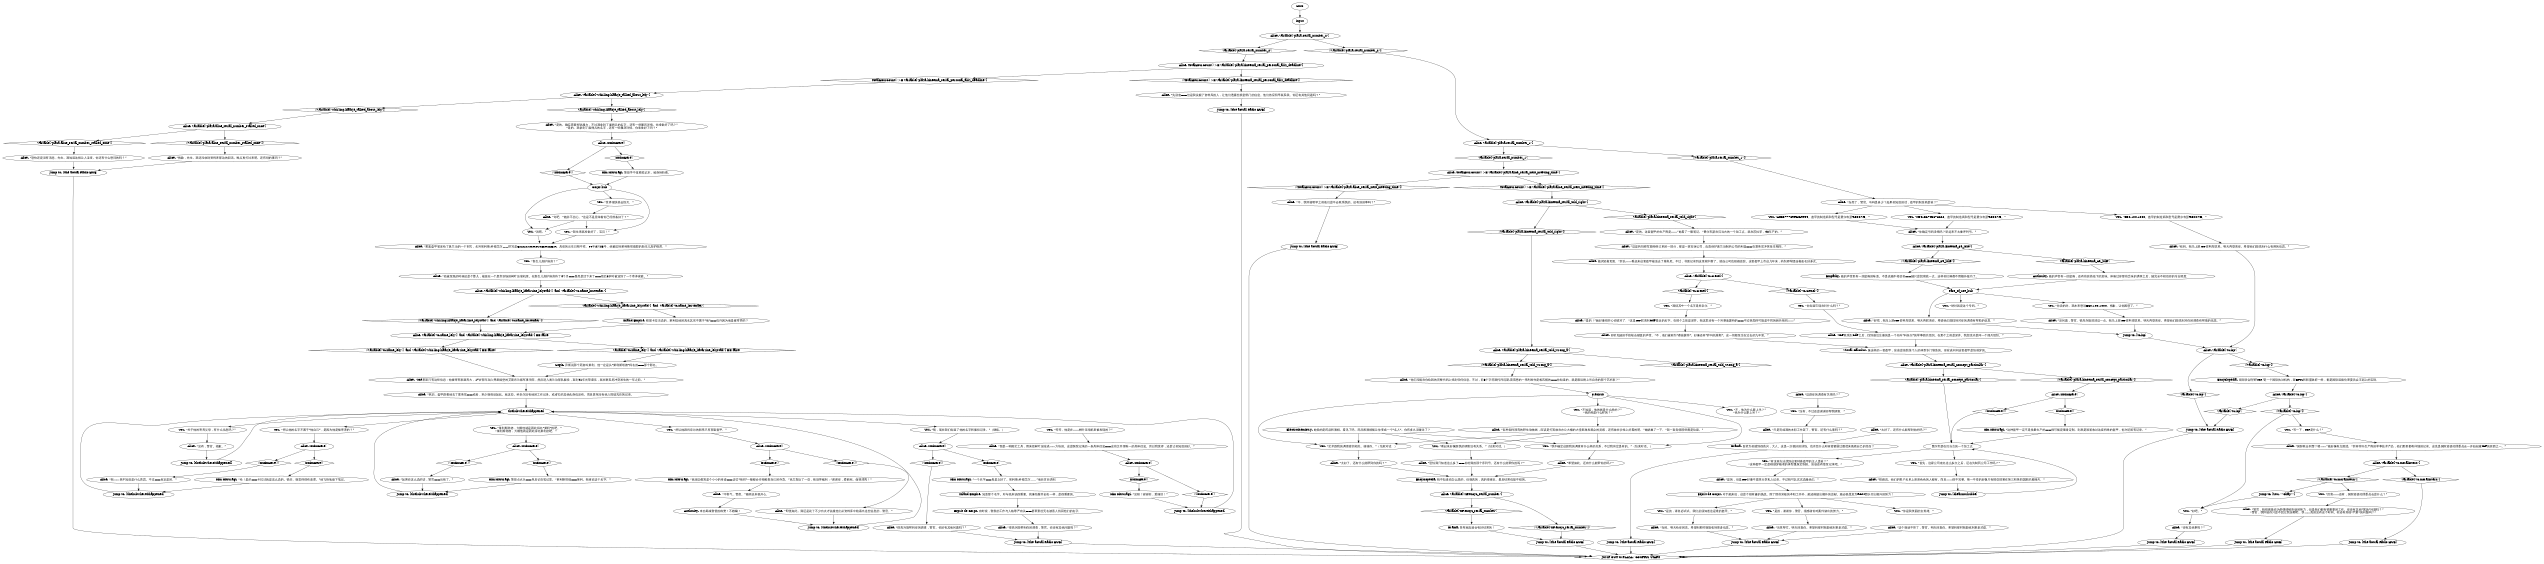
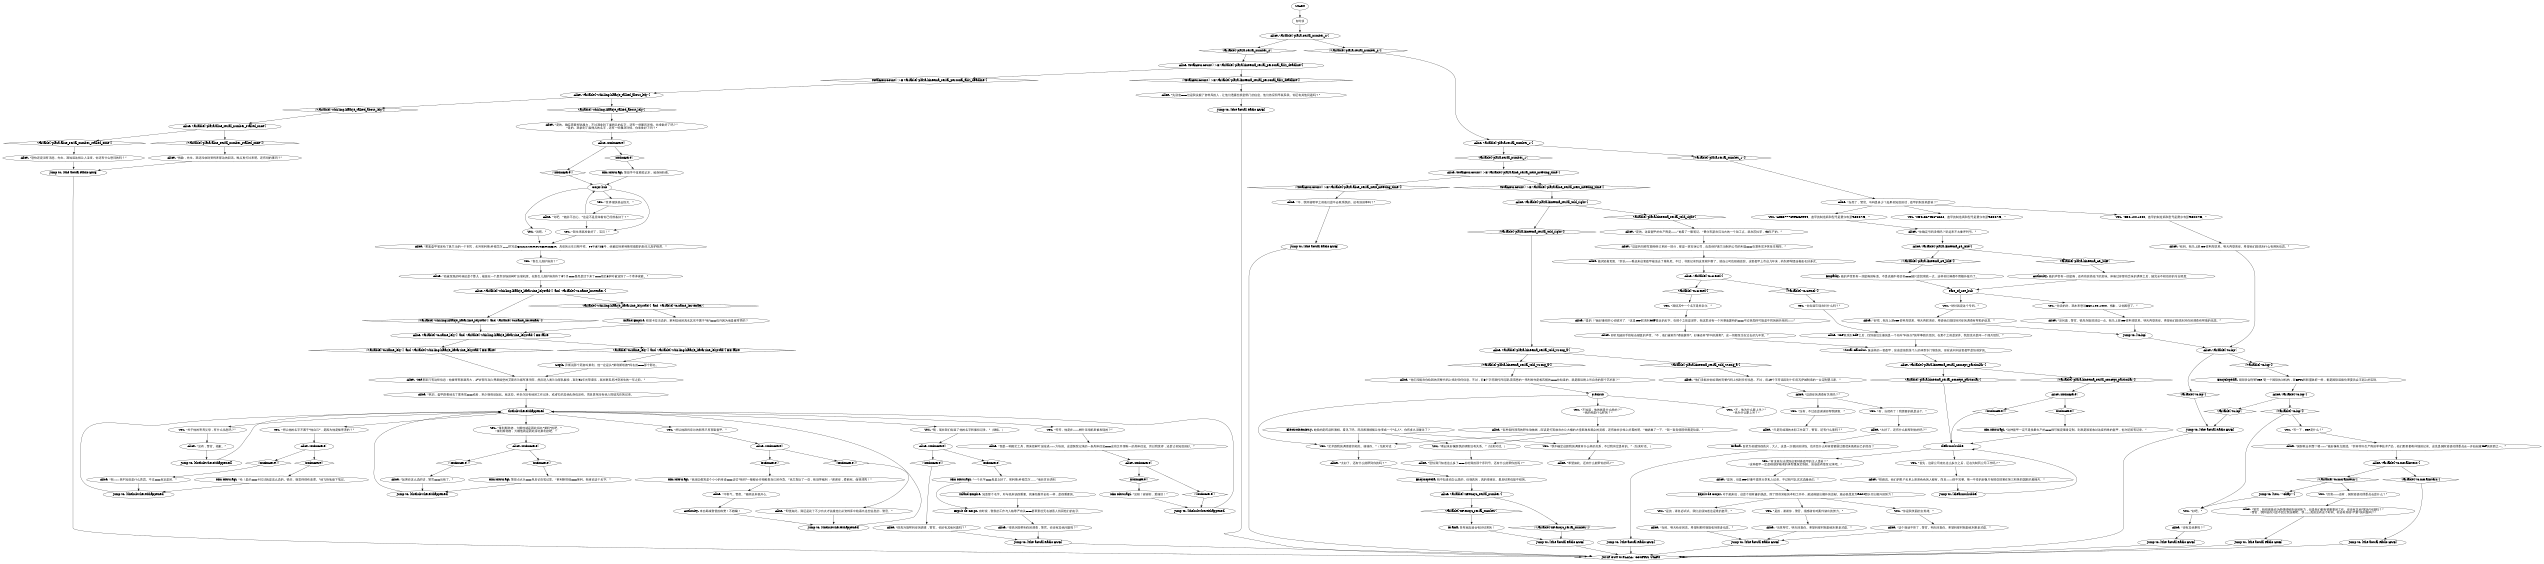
(1300, 6) -> (1300, 6)
(1300, 21) -> (1300, 21)
(1950, 224) -> none
(561, 225) -> (587, 202)
(1934, 301) -> (1946, 313)
none -> (1763, 380)
none -> (1898, 411)
none -> (801, 416)
(1715, 417) -> none
none -> (526, 419)
(1803, 437) -> none
(1952, 447) -> (1952, 447)
(1472, 470) -> none
(1531, 471) -> none
(1010, 486) -> (937, 497)
(1694, 518) -> none
none -> (1926, 519)
